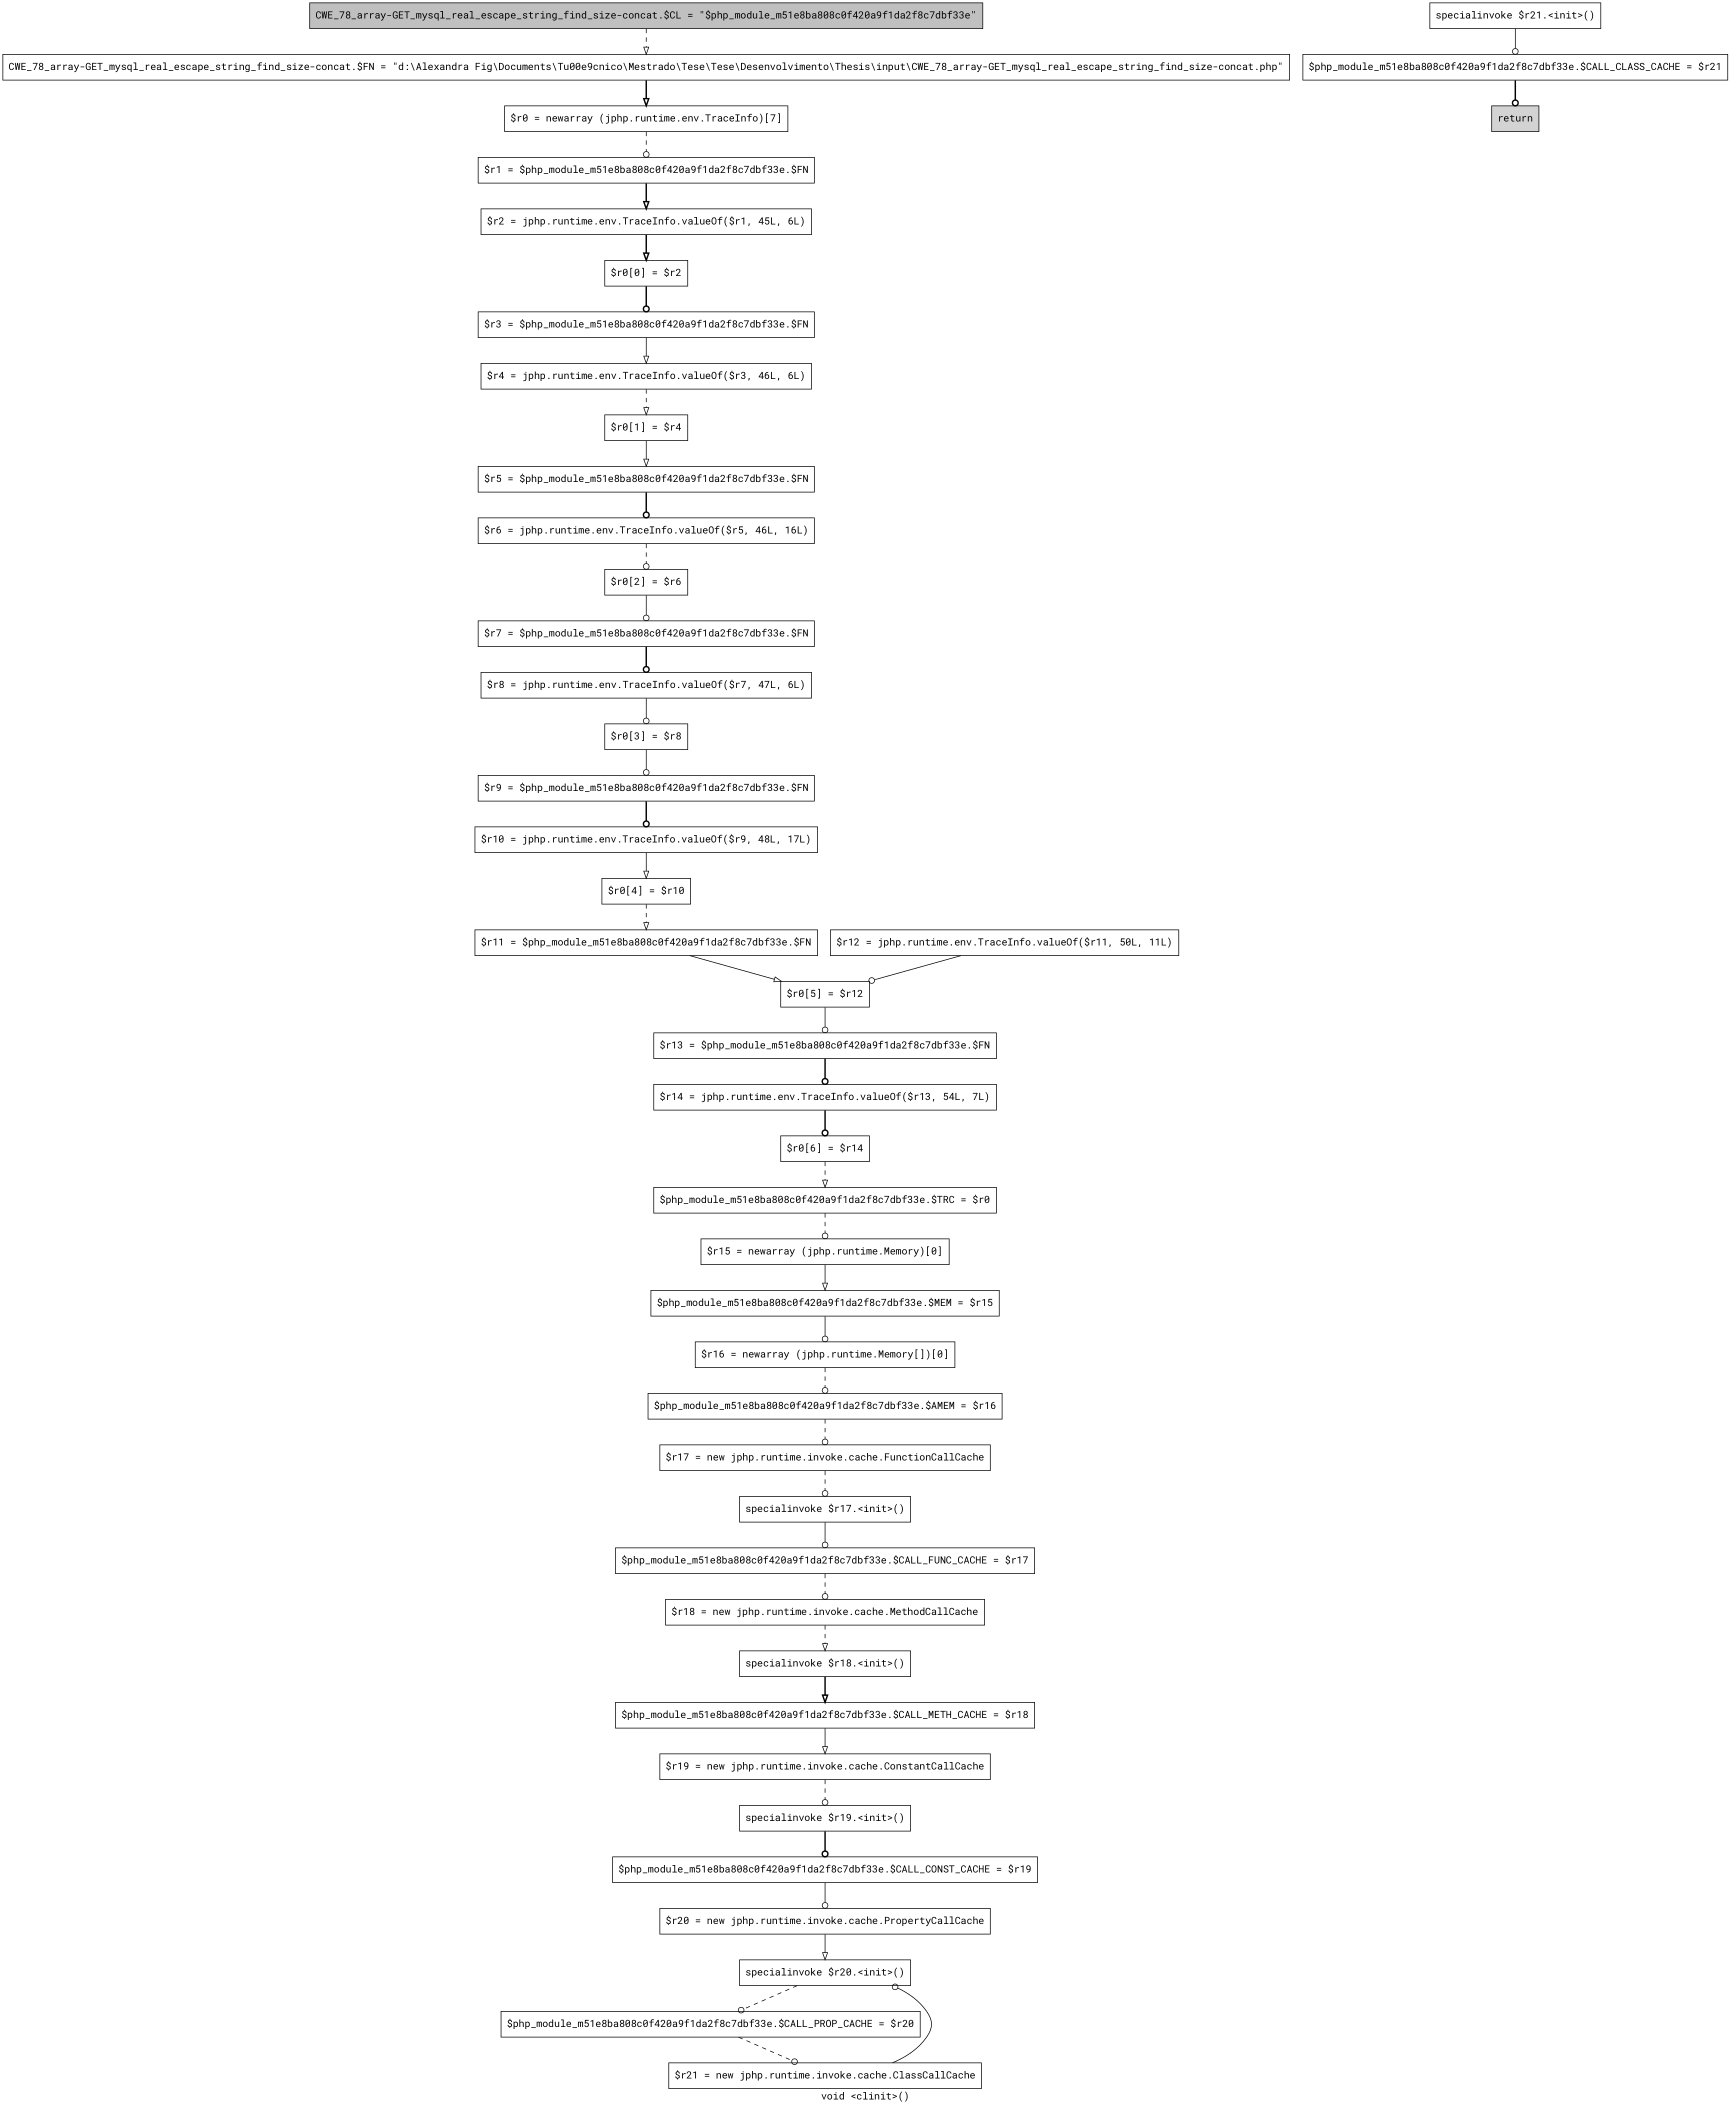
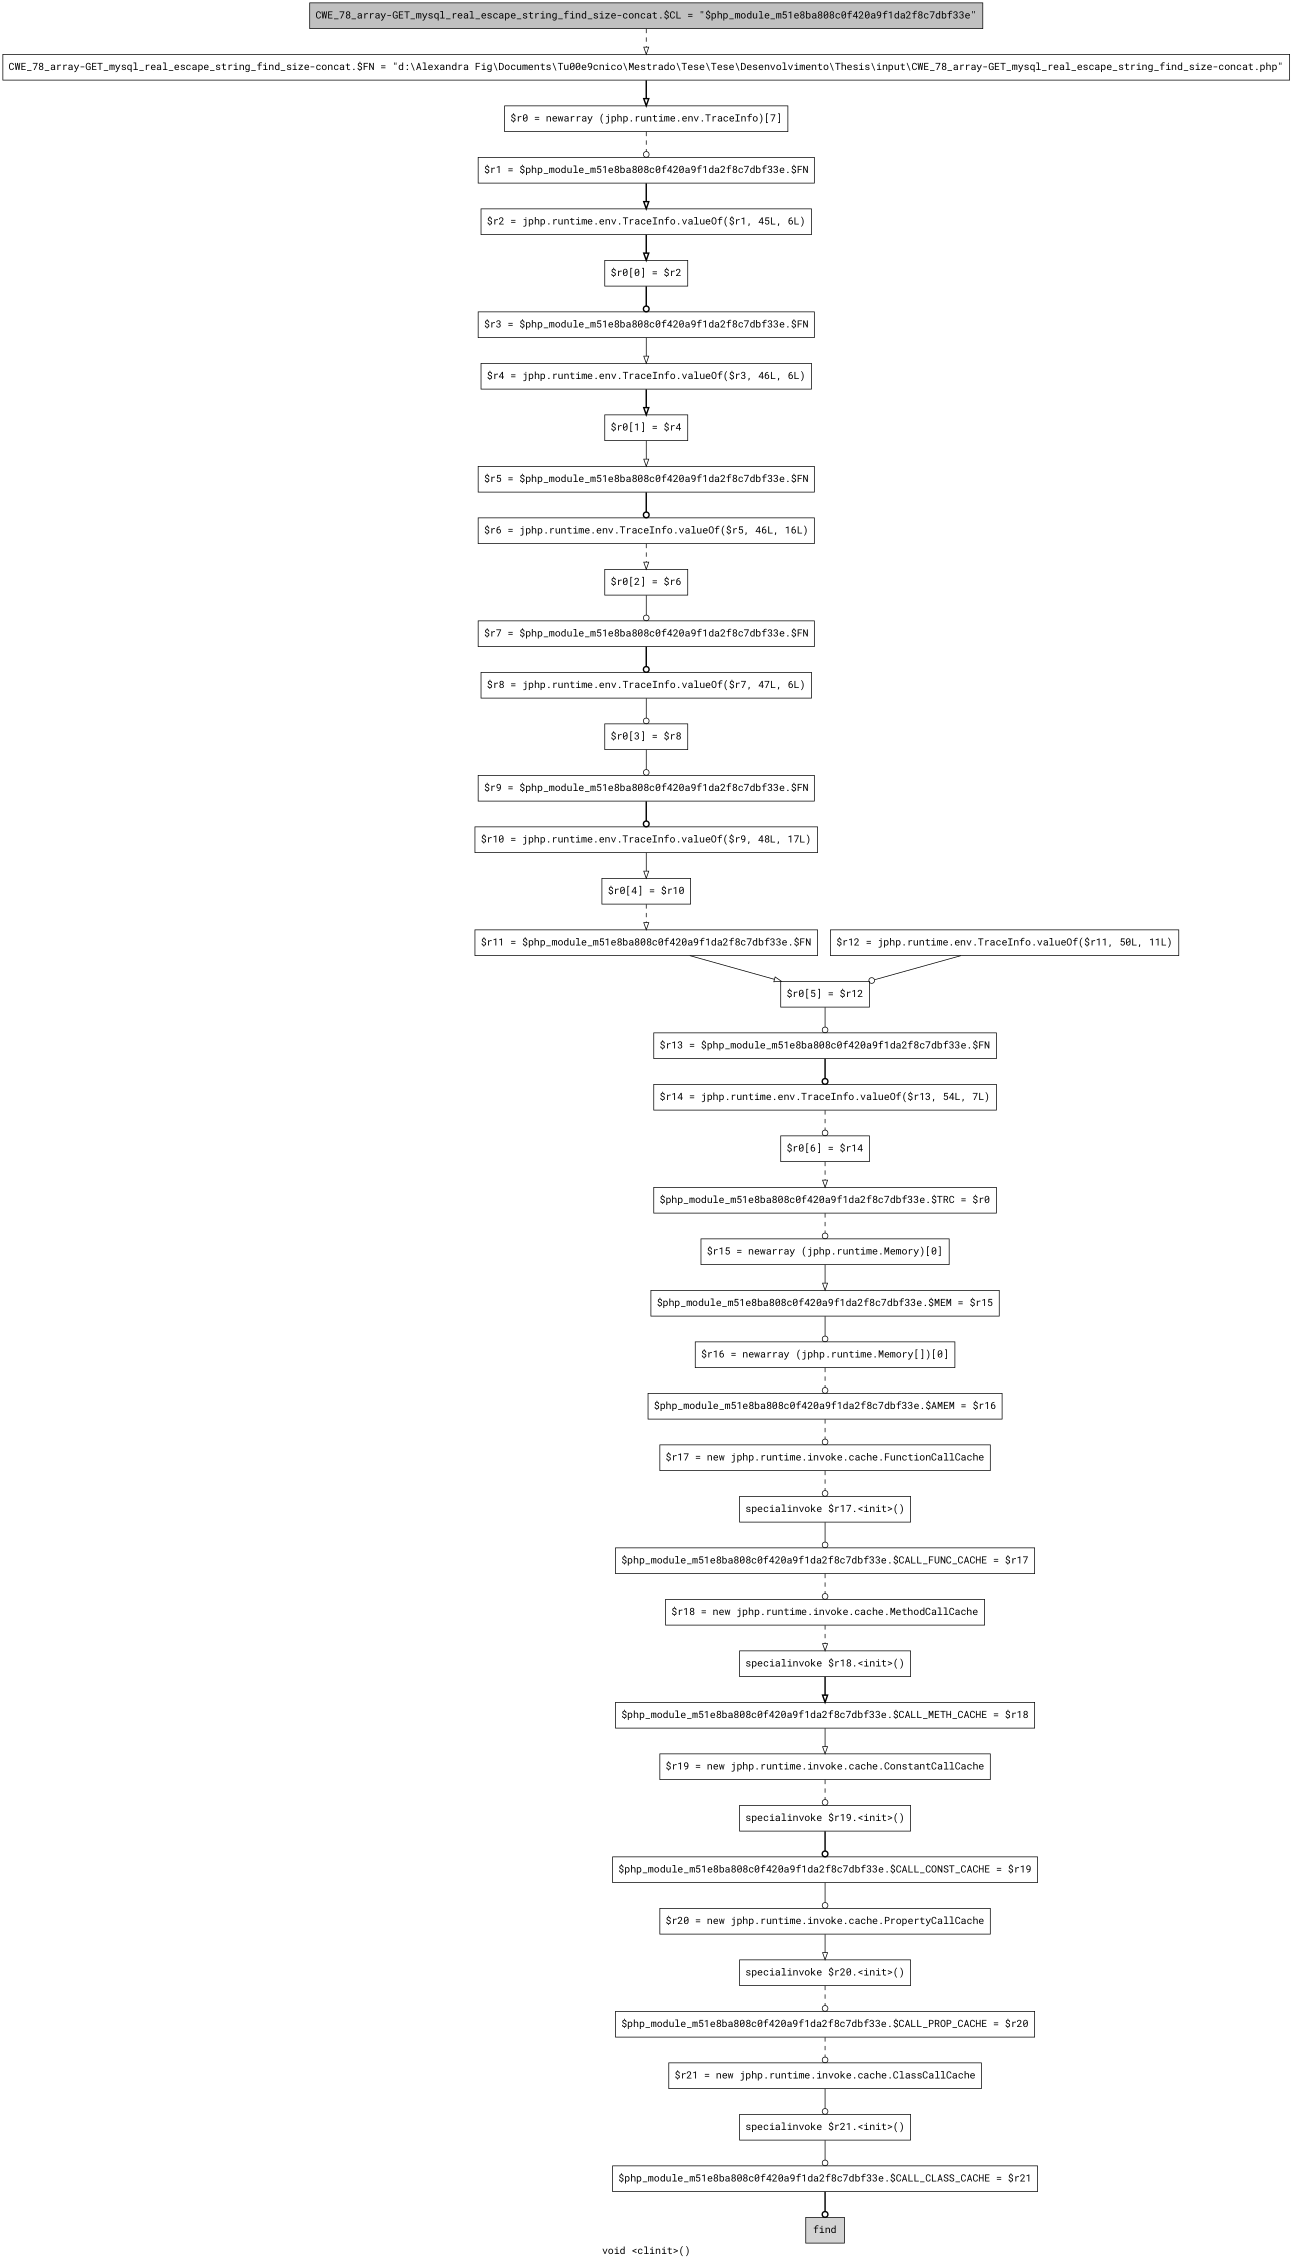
(1515, 119) -> (825, 2230)
(646, 398) -> (646, 398)
(646, 554) -> (646, 553)
(825, 1120) -> (825, 1120)
(931, 2027) -> (825, 2099)
